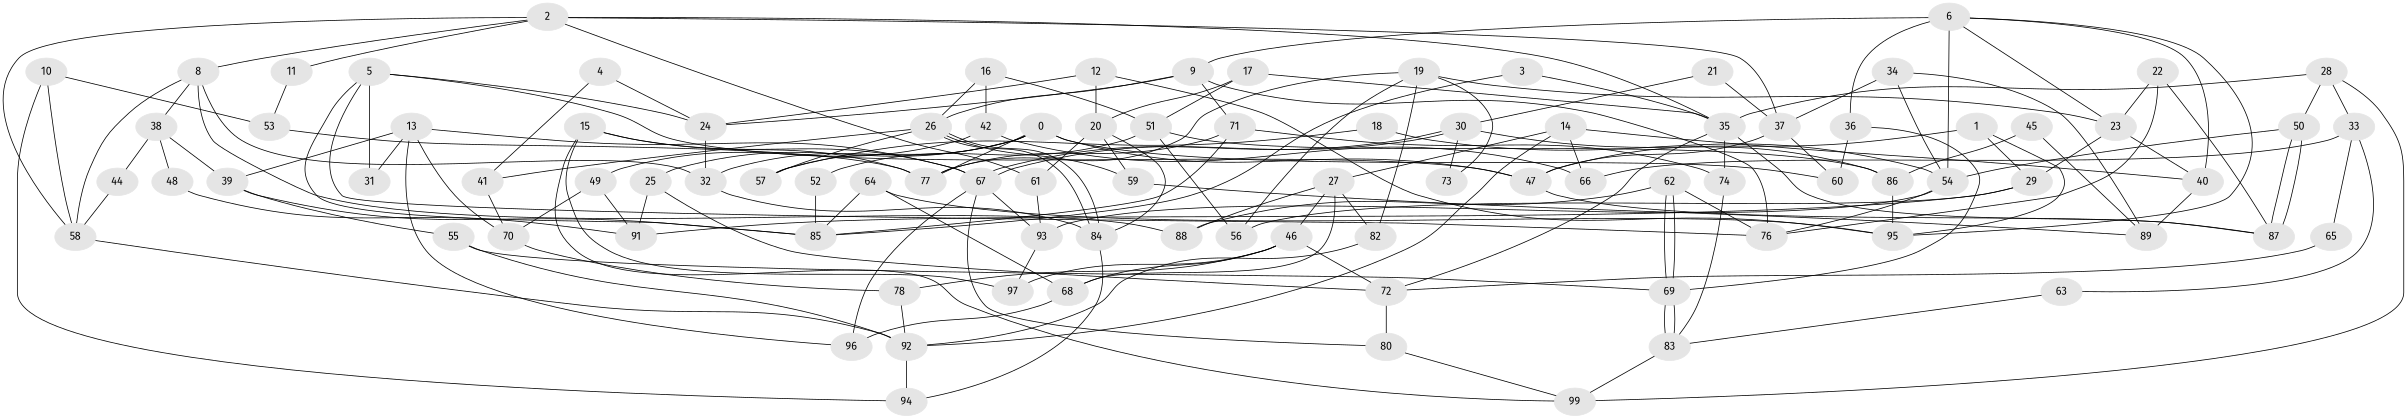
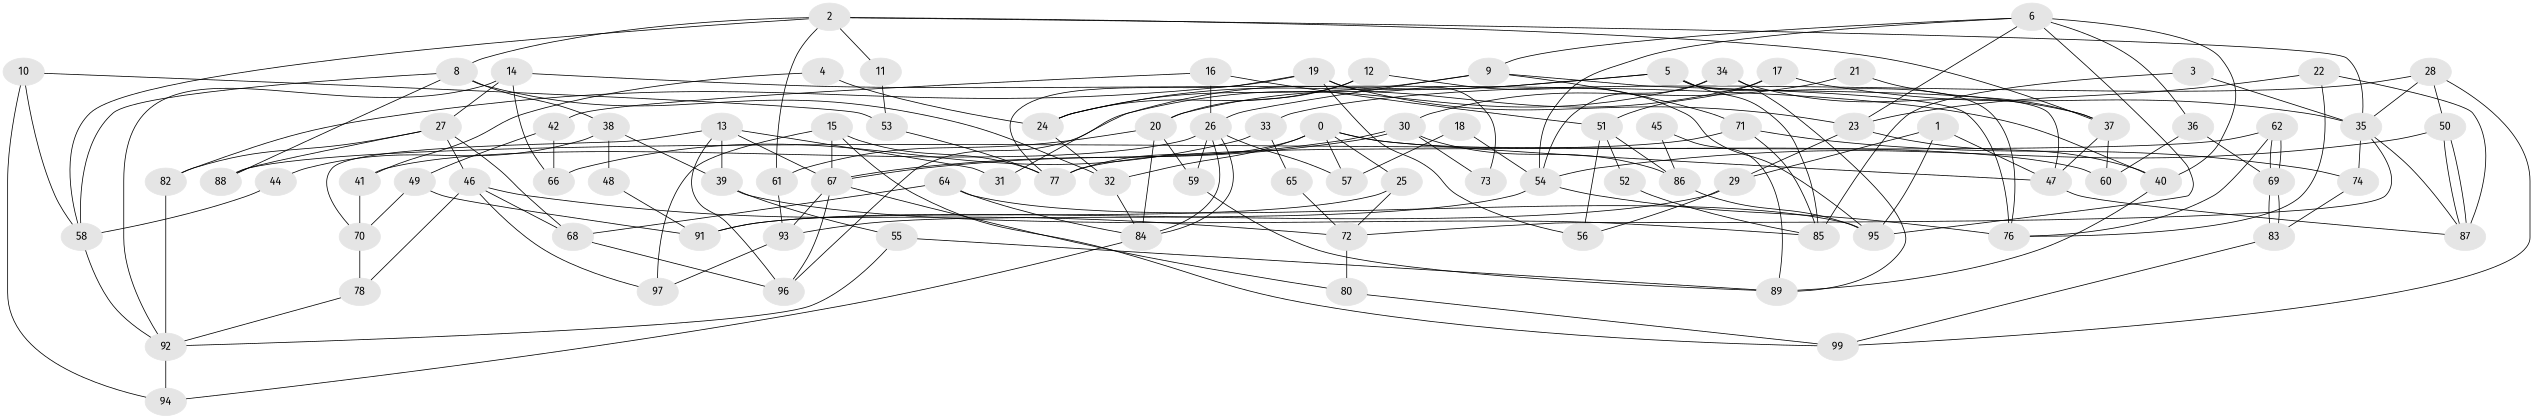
none -> (1225, 96)
(846, 206) -> (1020, 210)
(940, 272) -> (1337, 264)
(2062, 292) -> none
